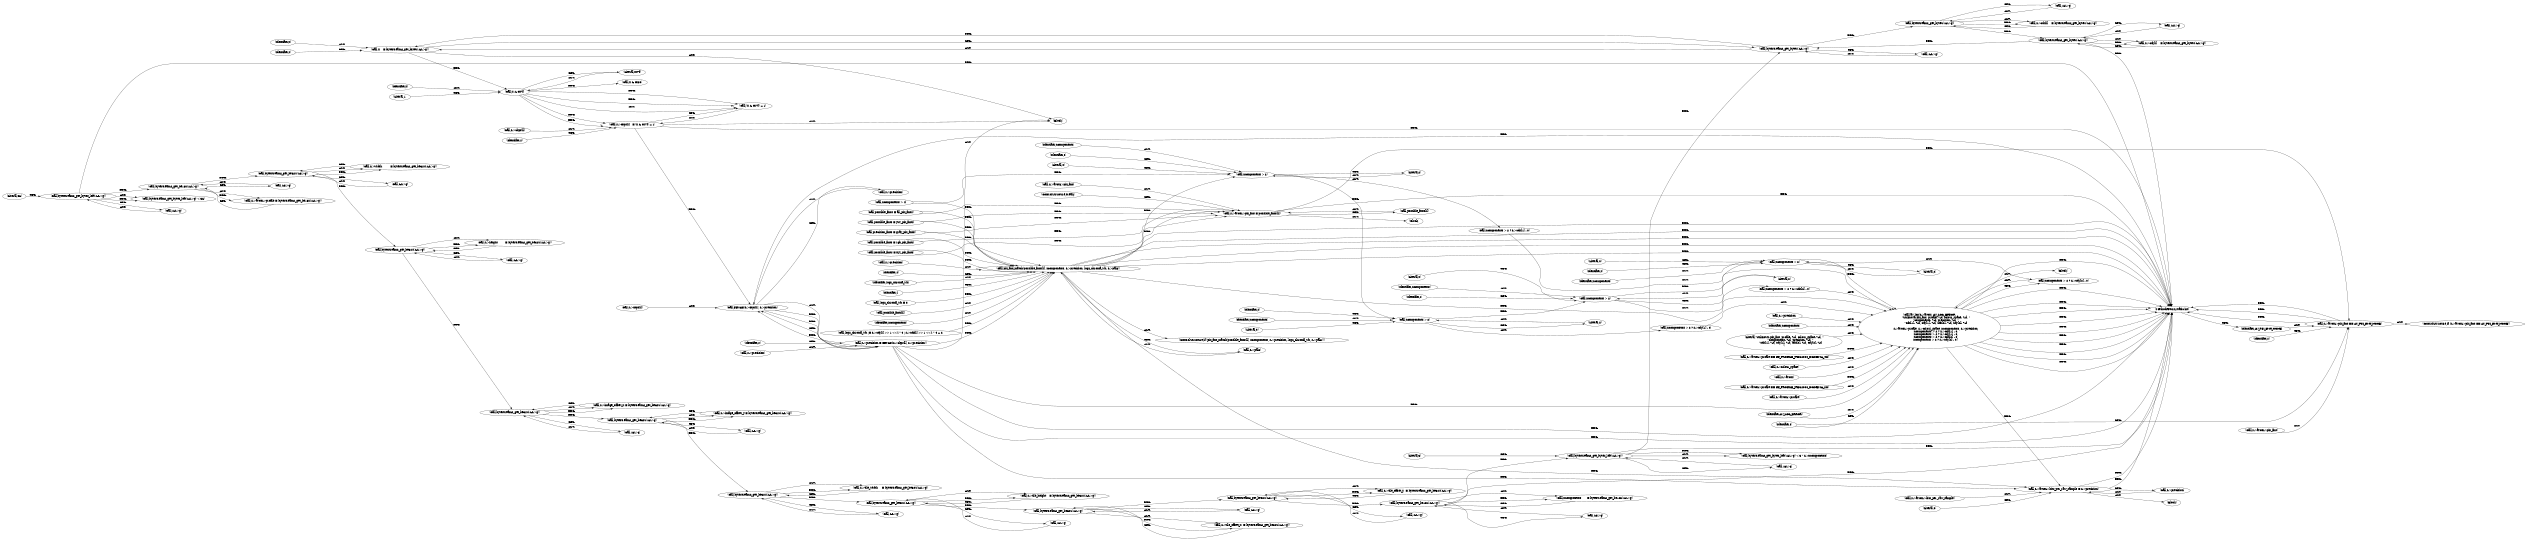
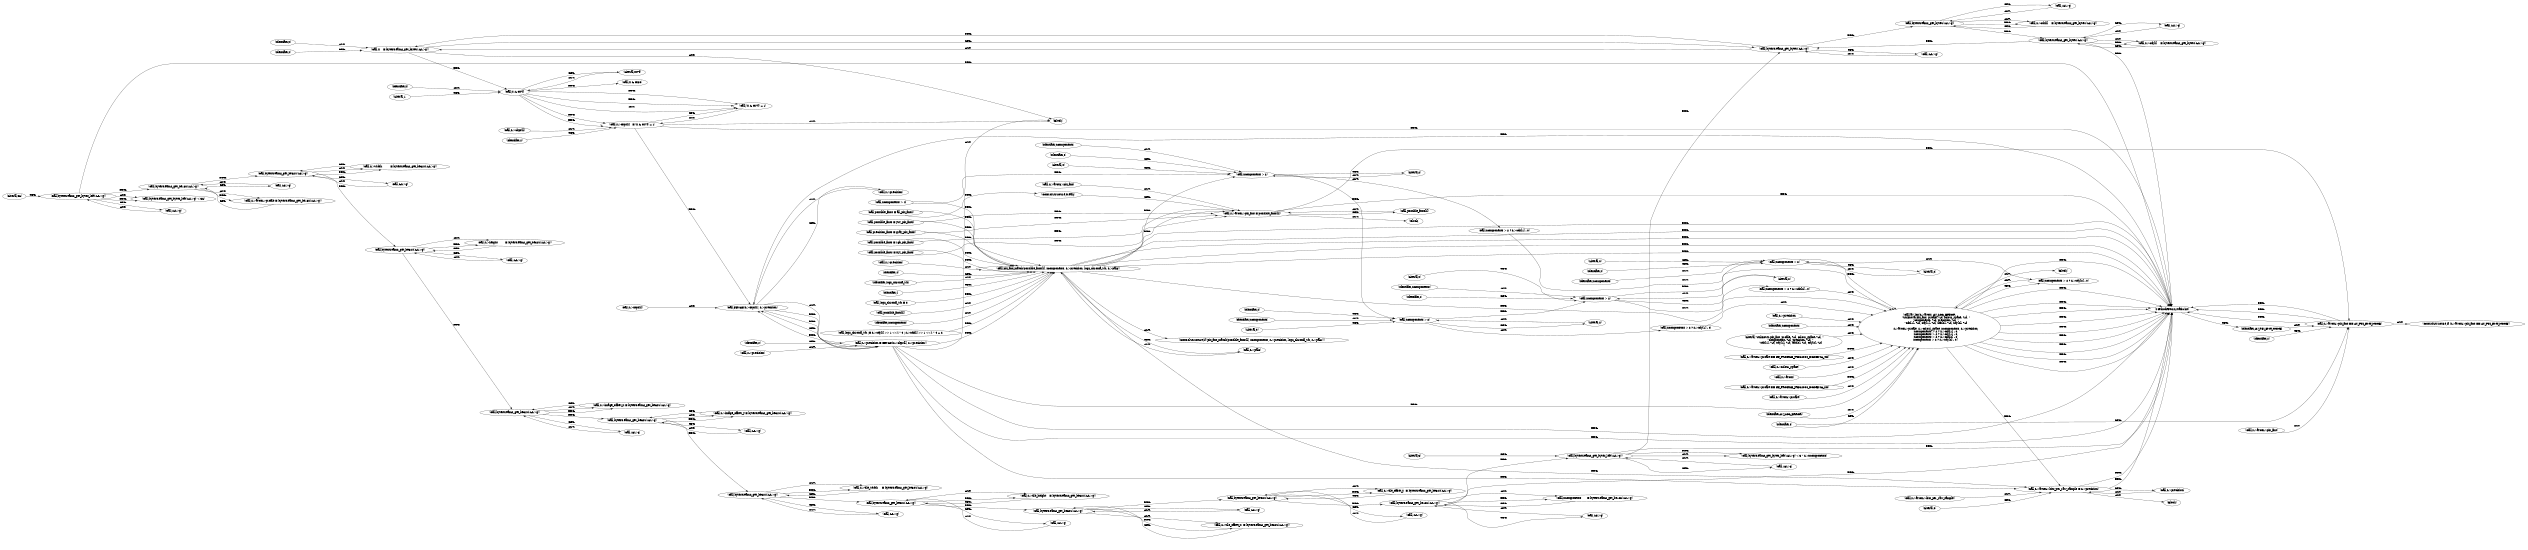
(1068, 206) -> (966, 199)
